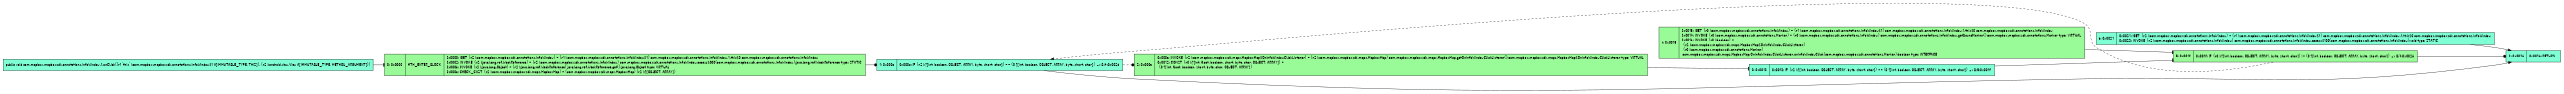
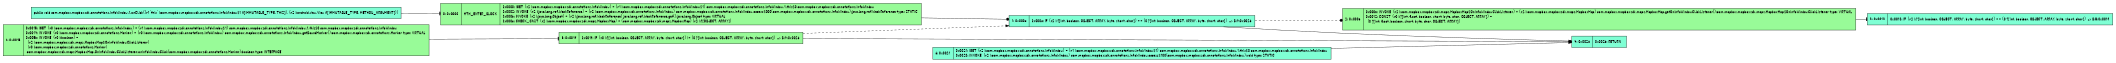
(1708, 40) -> (53, 38)
(2083, 63) -> none
